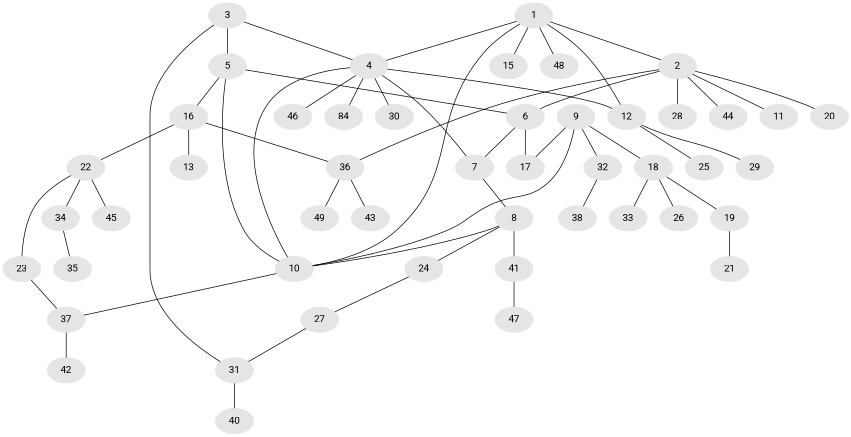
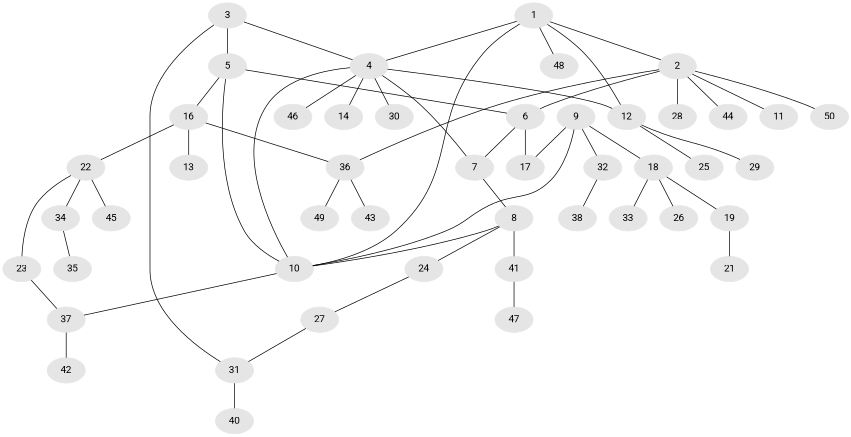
(508, 66) -> none
(344, 117) -> (344, 117)
(830, 117) -> (830, 117)
